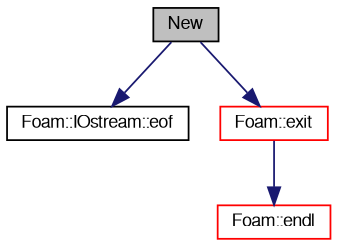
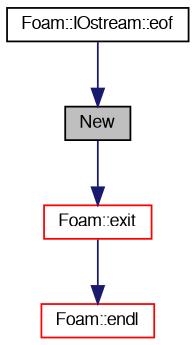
(148, 67) -> (98, 65)
